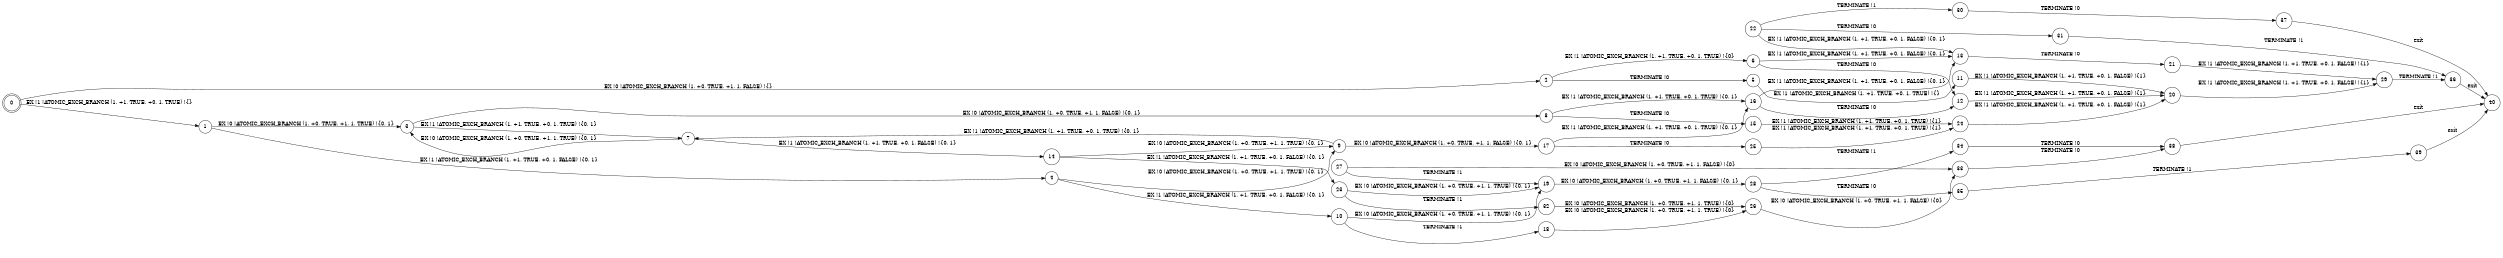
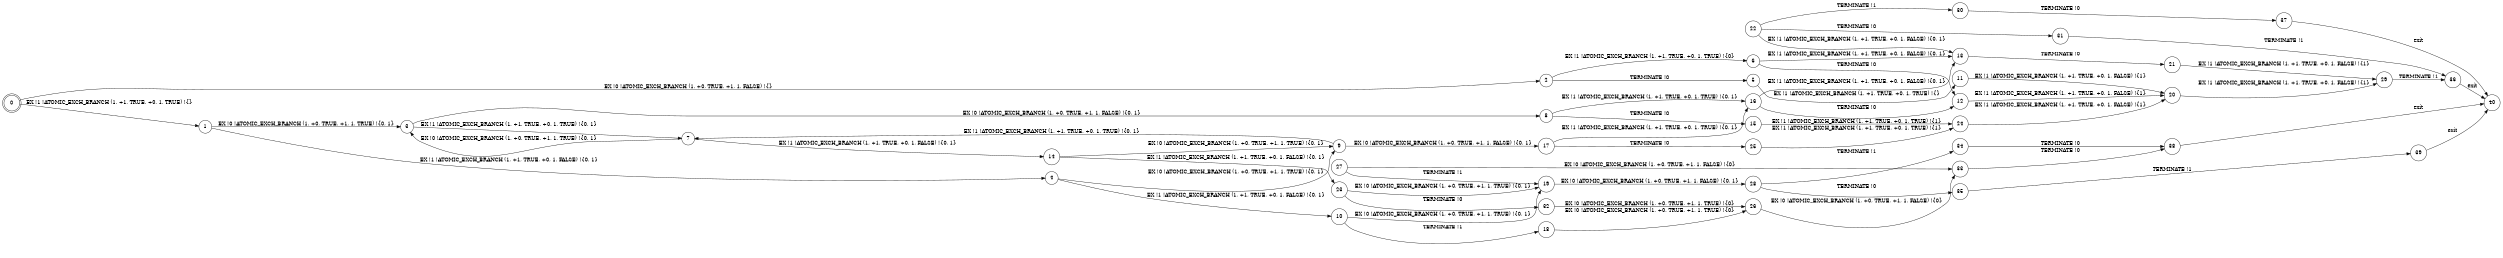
(1443, 200) -> (1443, 200)
